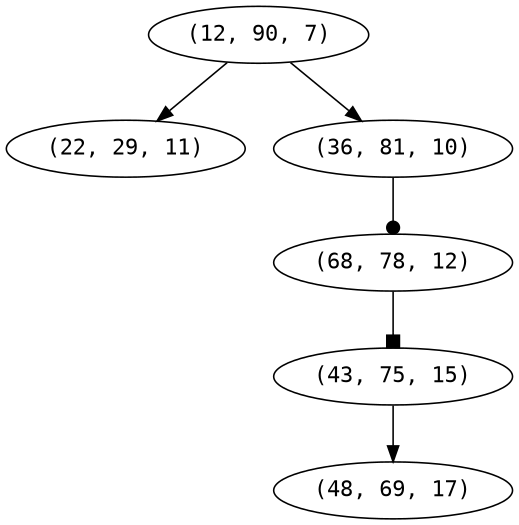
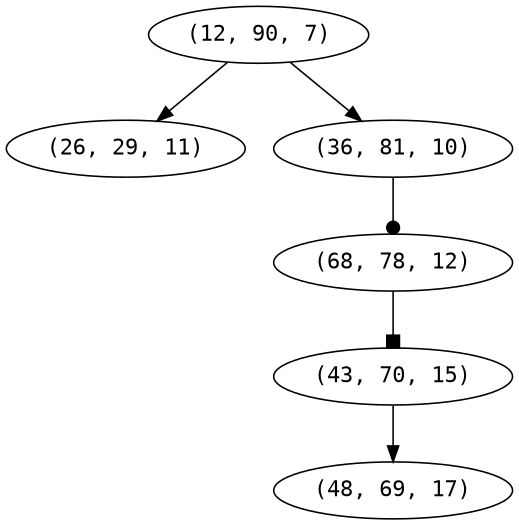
(126, 149) -> (126, 149)
(393, 377) -> (393, 377)
